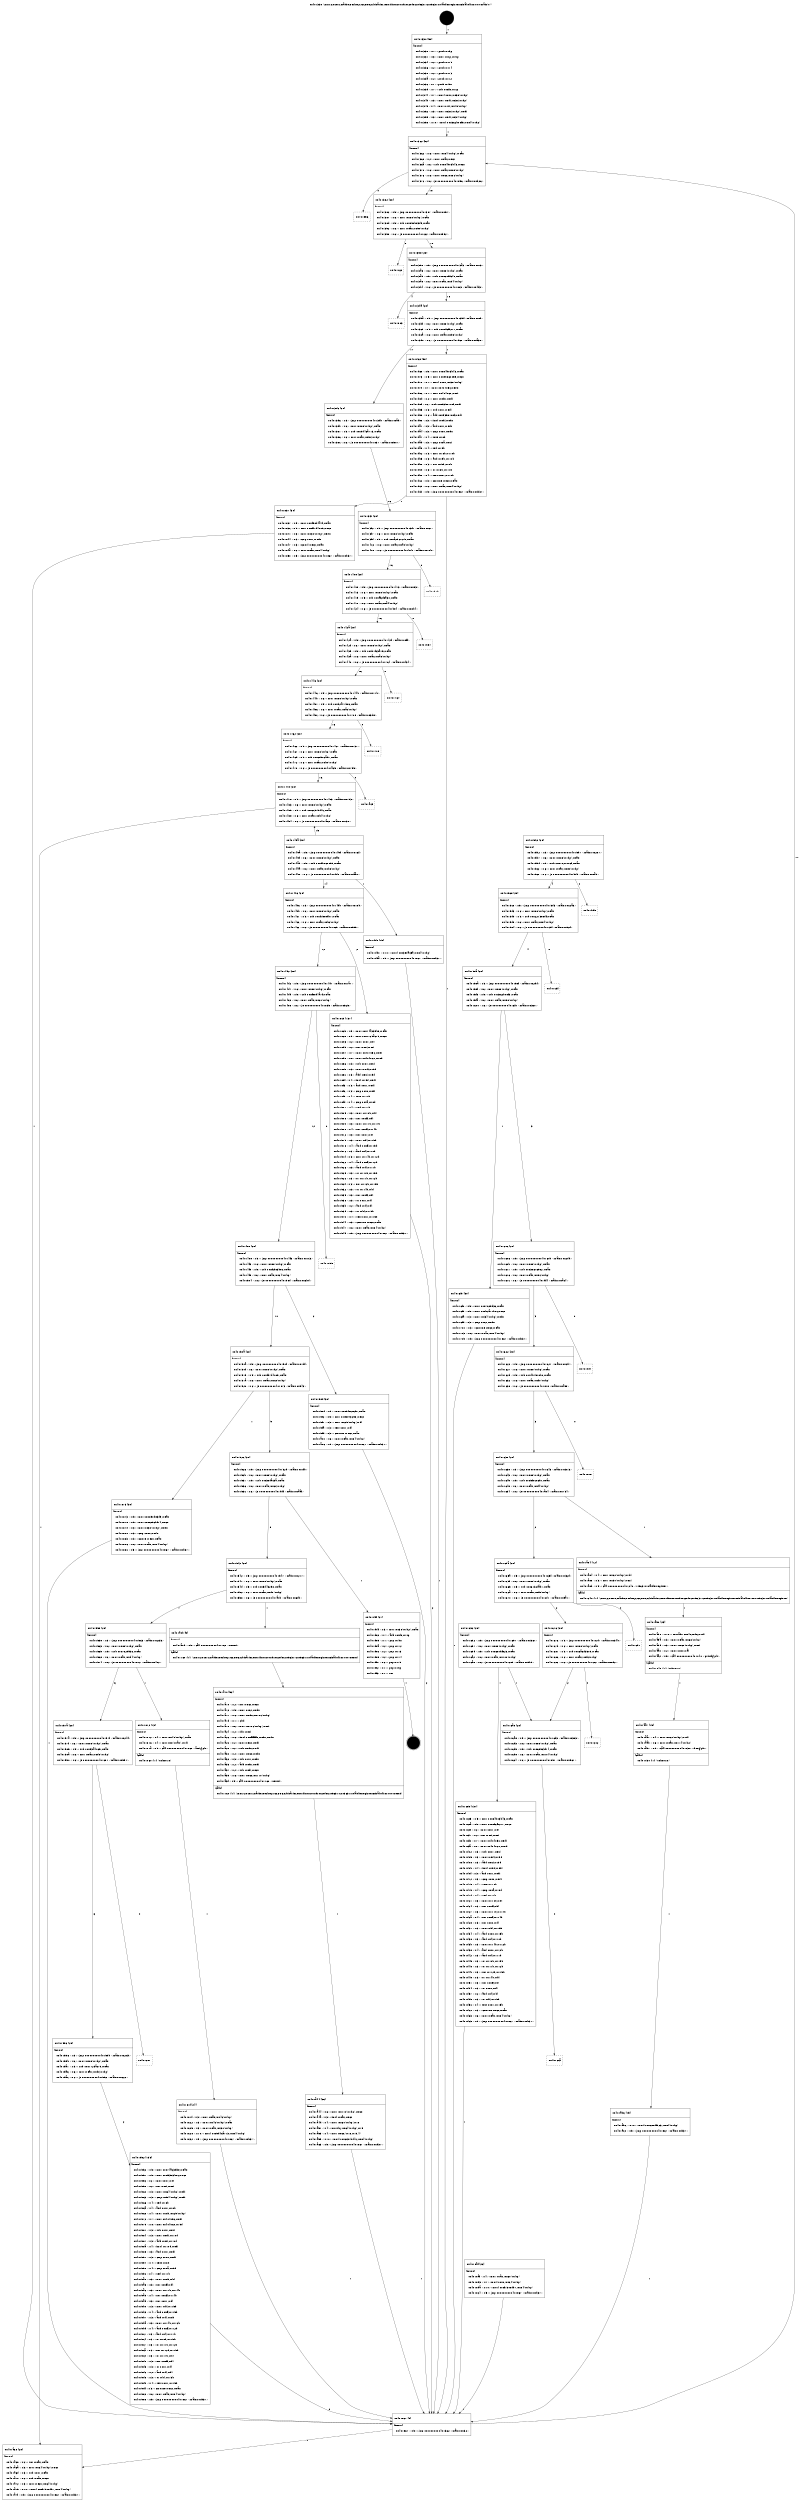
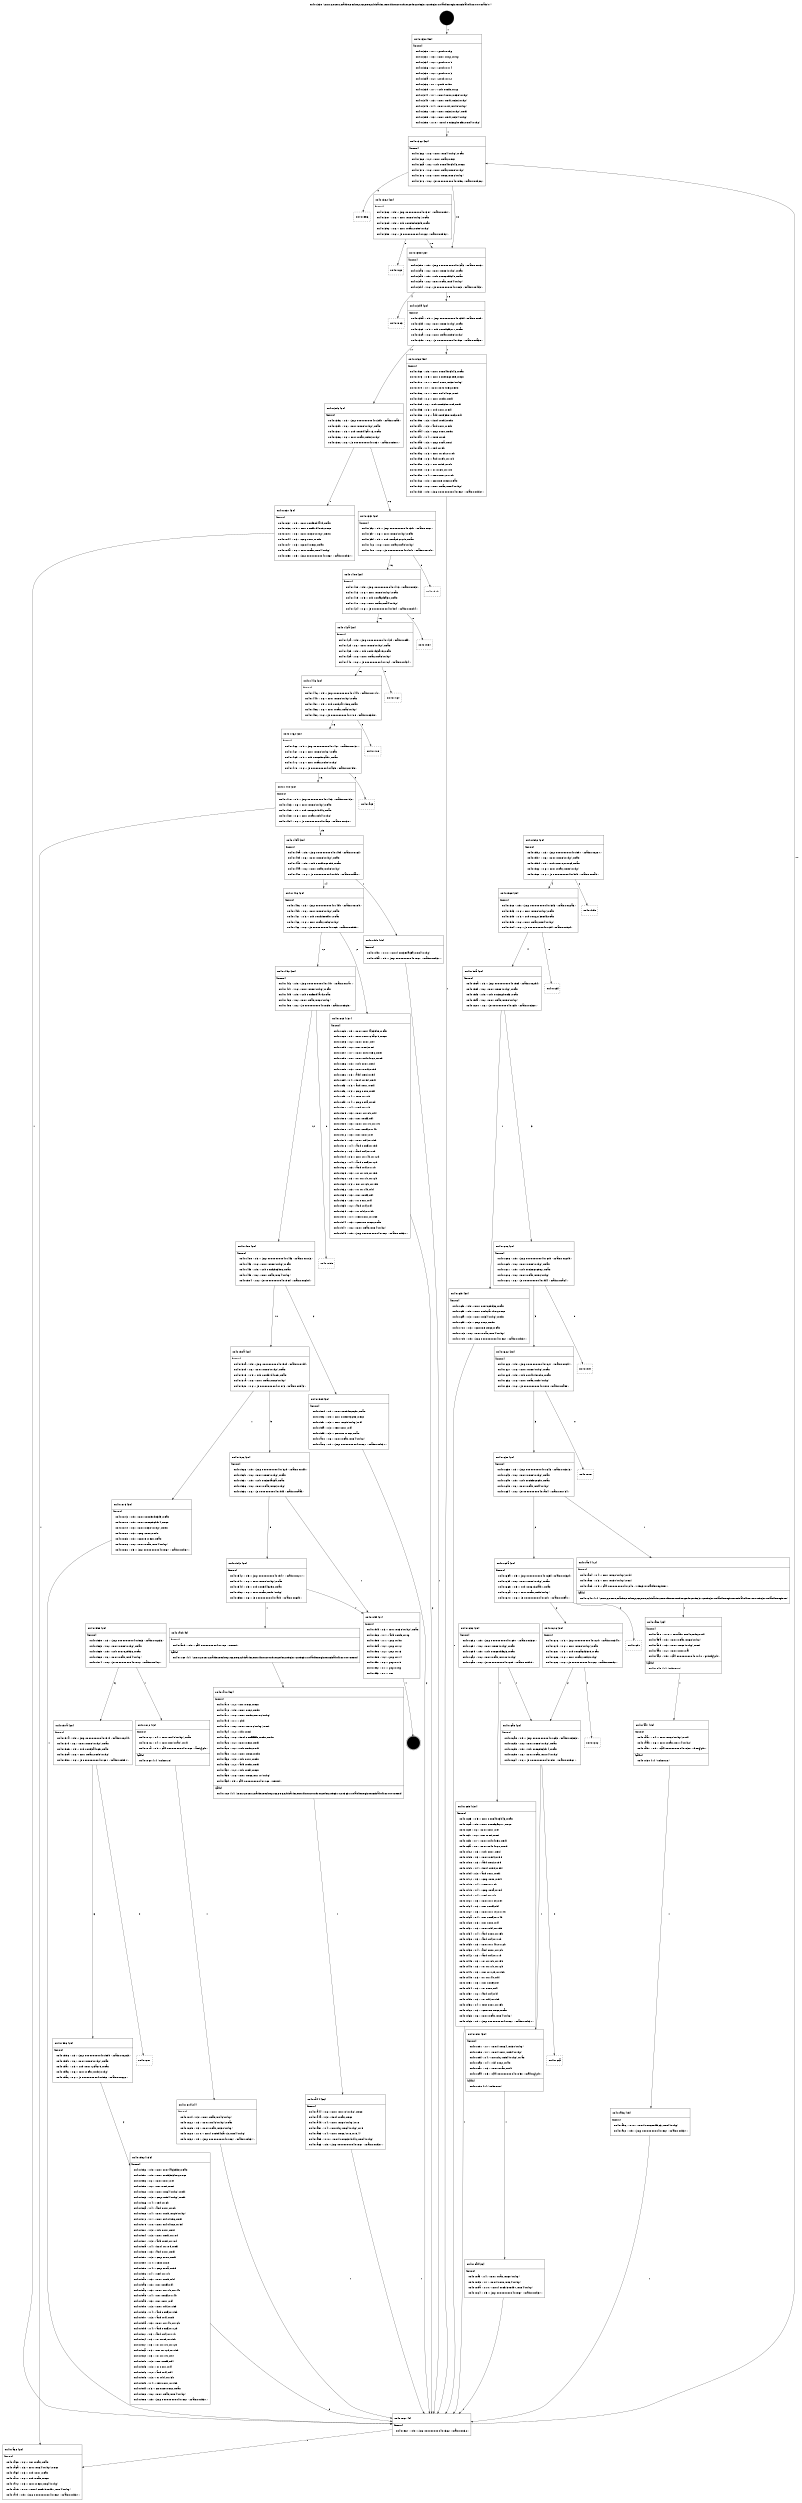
(429, 190) -> (455, 216)
(382, 504) -> (341, 476)
(315, 832) -> (320, 830)
(188, 1603) -> (335, 1599)
none -> (505, 2060)
